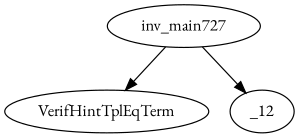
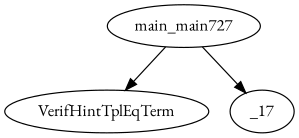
(184, 26) -> (184, 26)
(262, 111) -> (262, 111)
